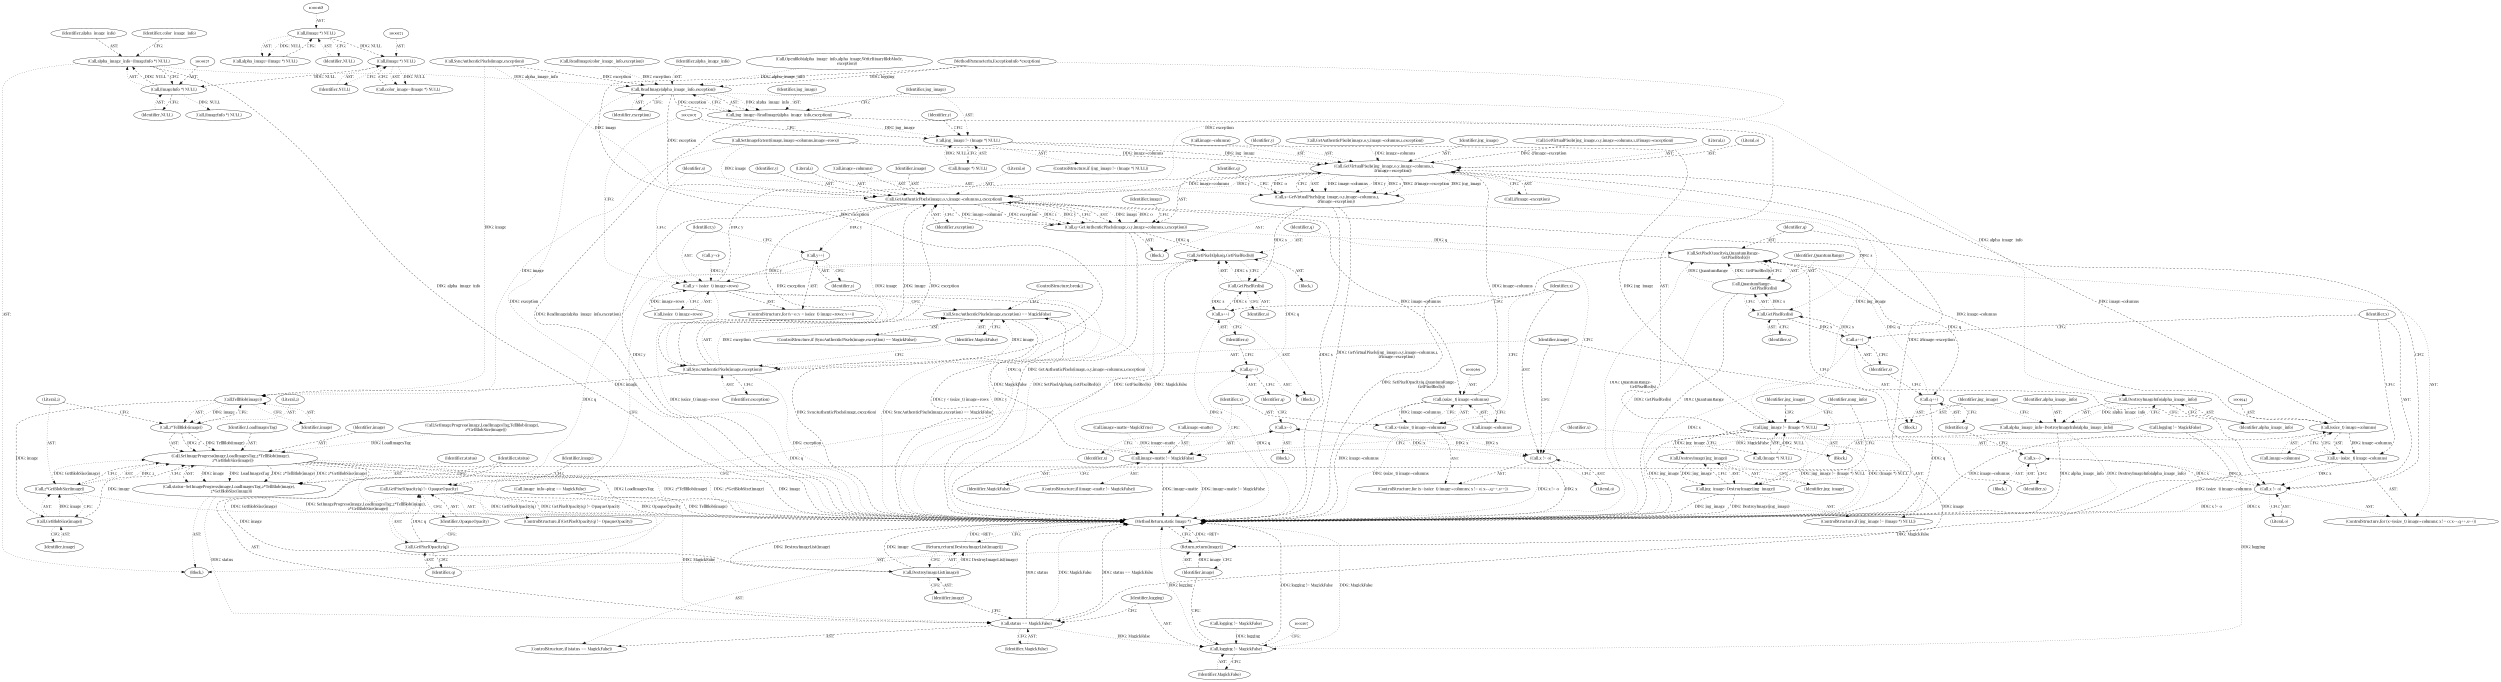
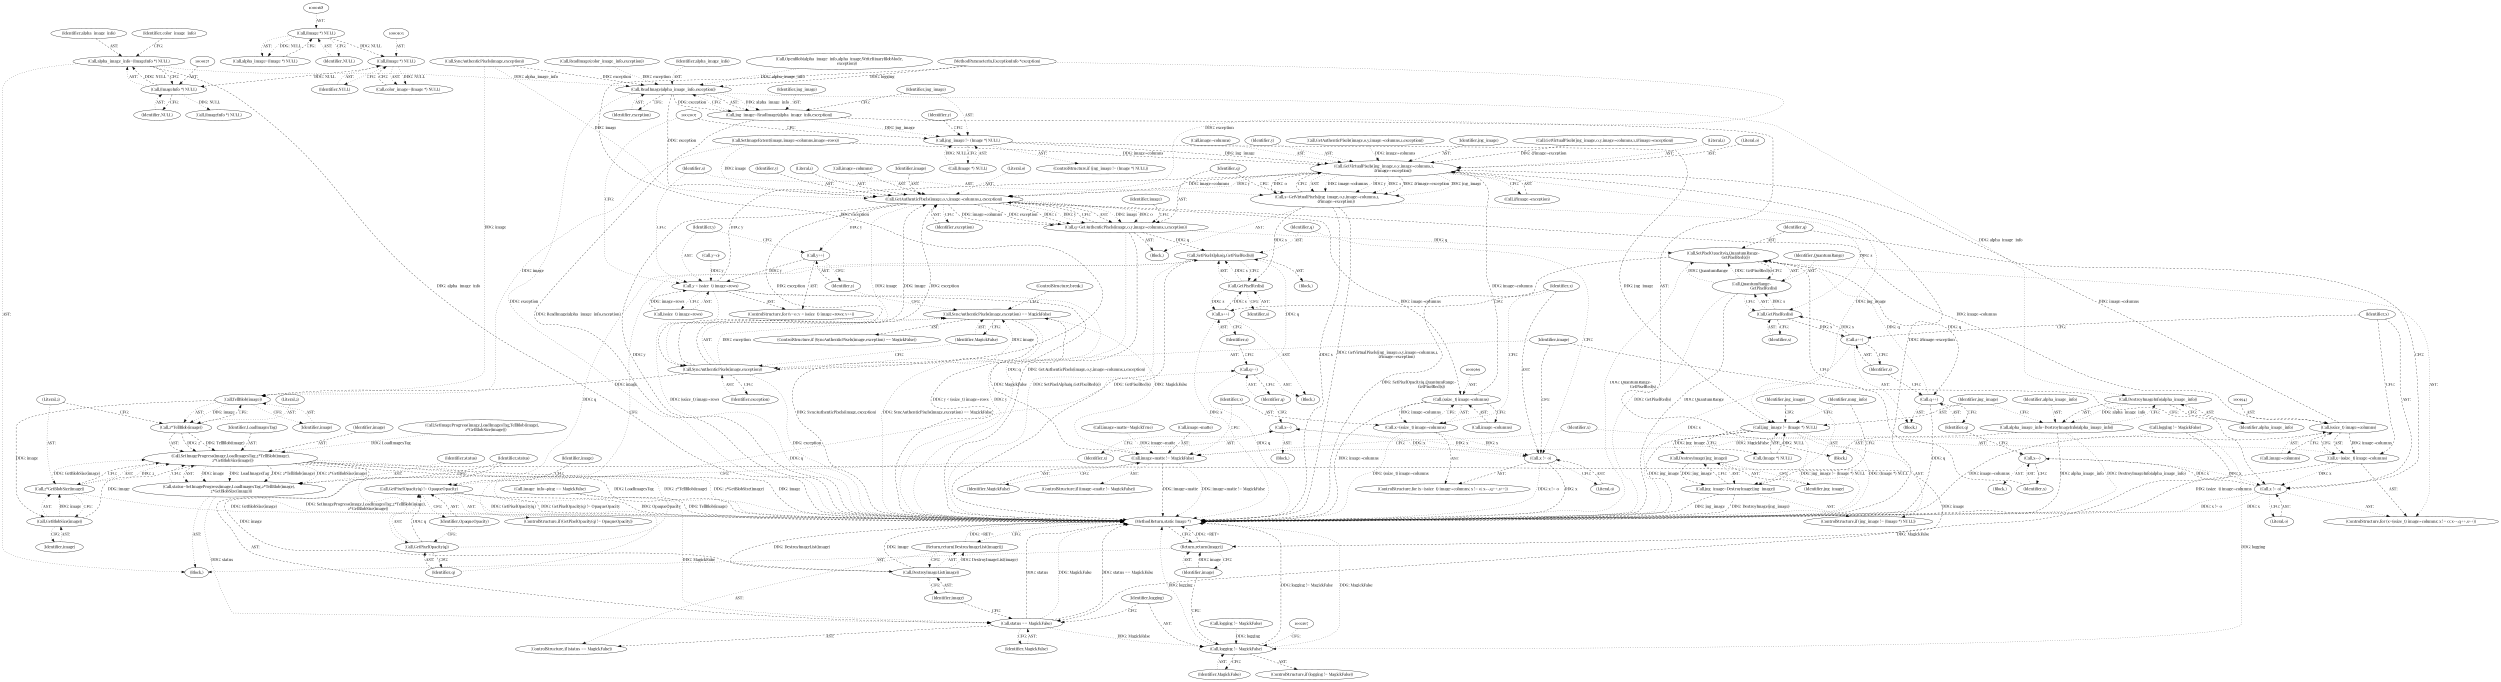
(396, 33) -> (396, 33)
none -> (1312, 675)
